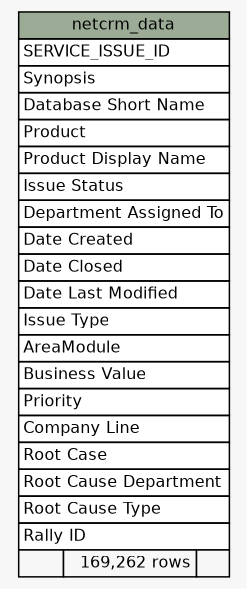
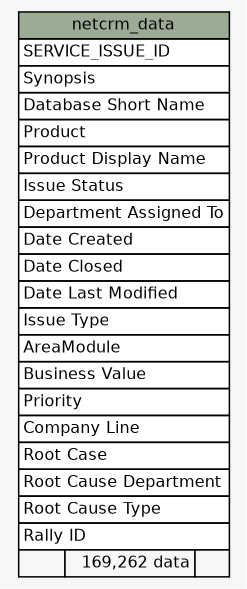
(136, 563) -> (136, 563)
